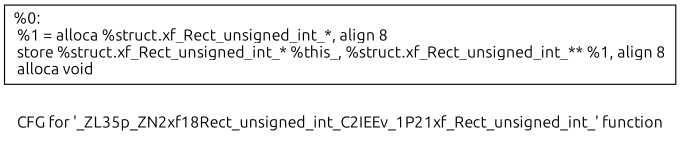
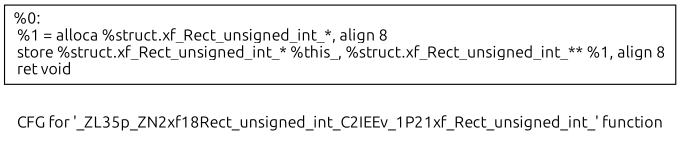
(54, 70) -> (43, 70)
